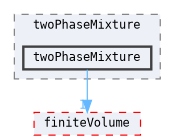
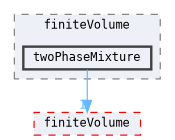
(87, 26) -> (87, 26)
